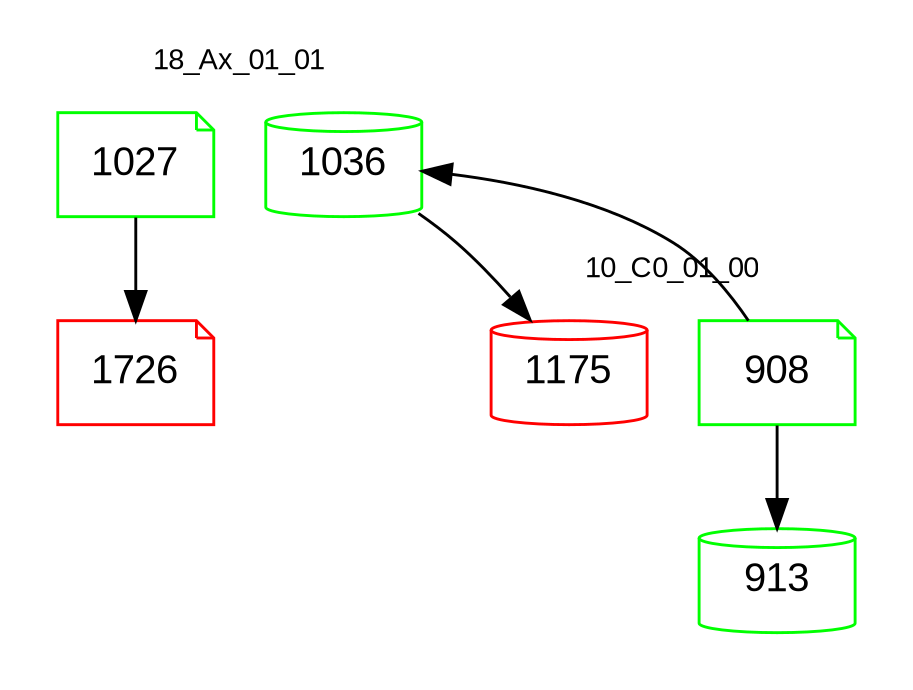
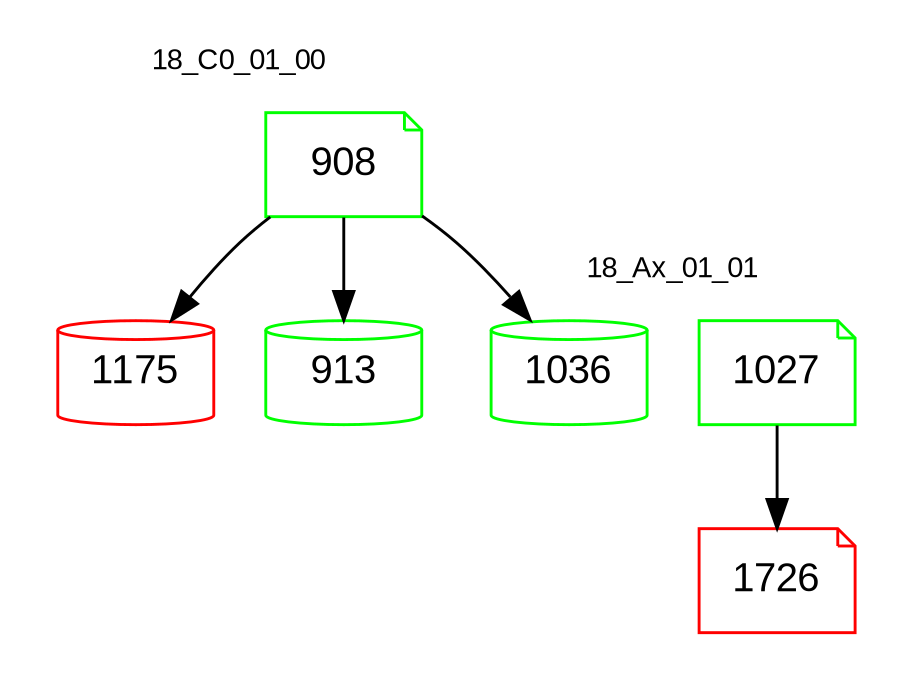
(673, 270) -> (240, 62)
(487, 272) -> (228, 255)
